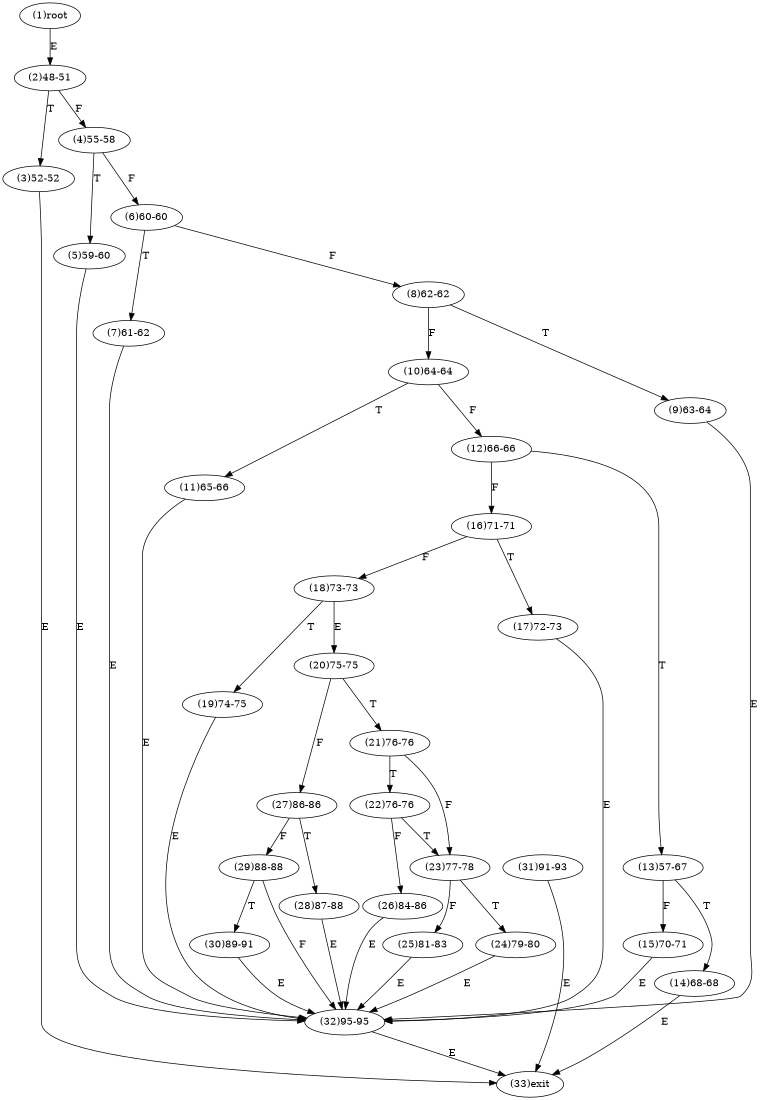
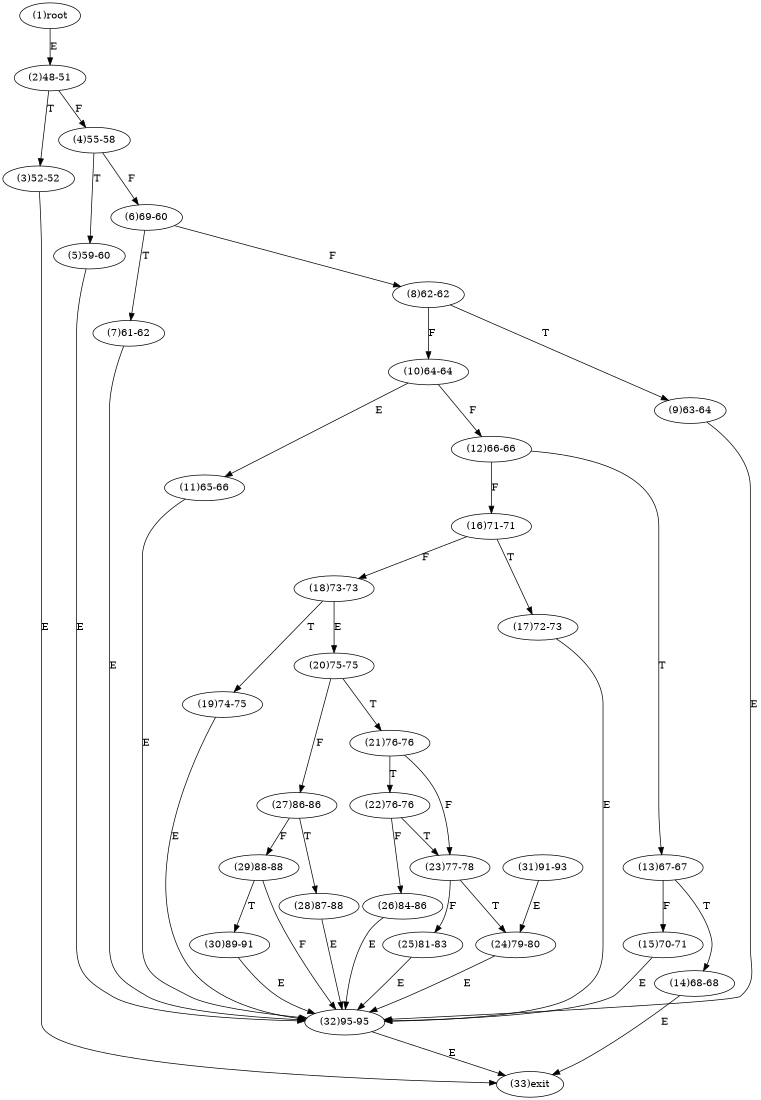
(147, 217) -> (147, 217)
(379, 411) -> (379, 411)
(663, 868) -> (663, 868)
(563, 973) -> (531, 903)
